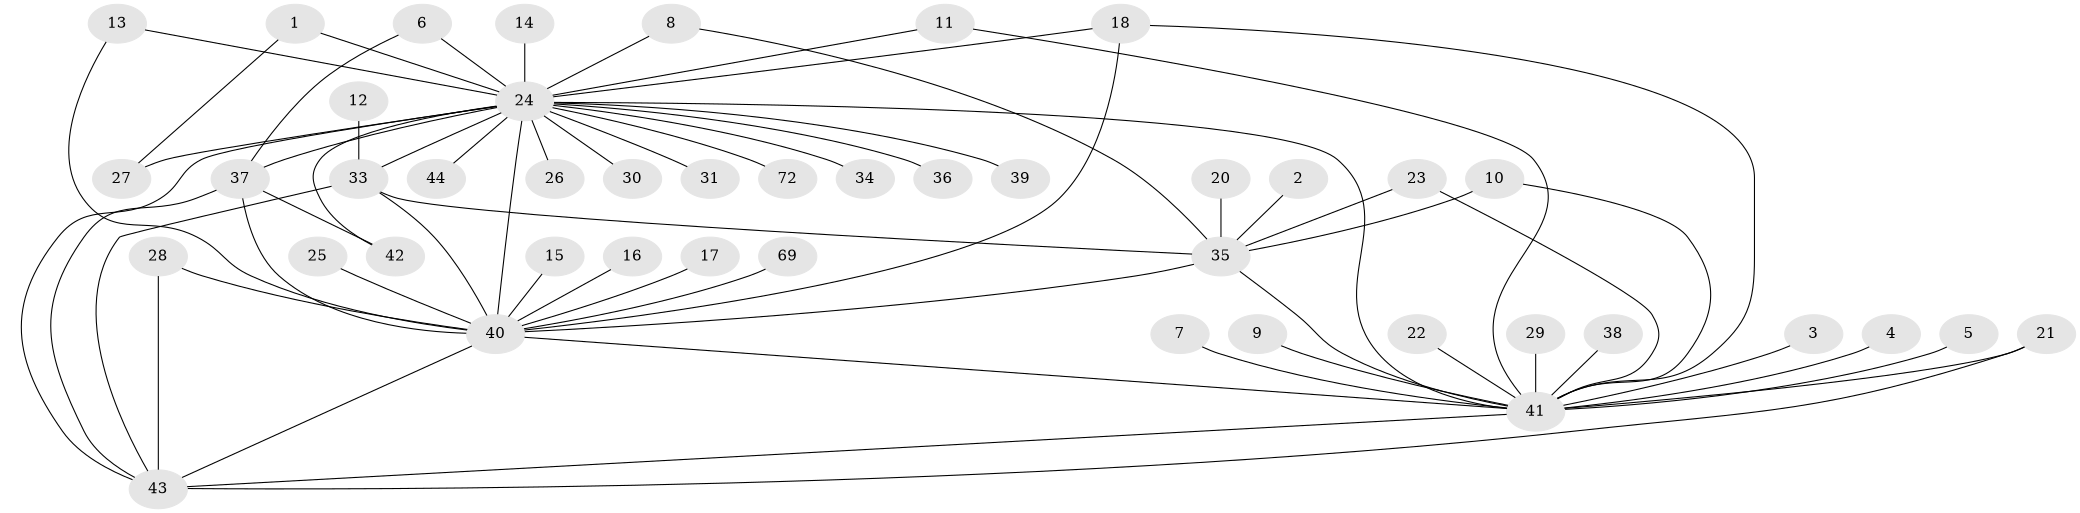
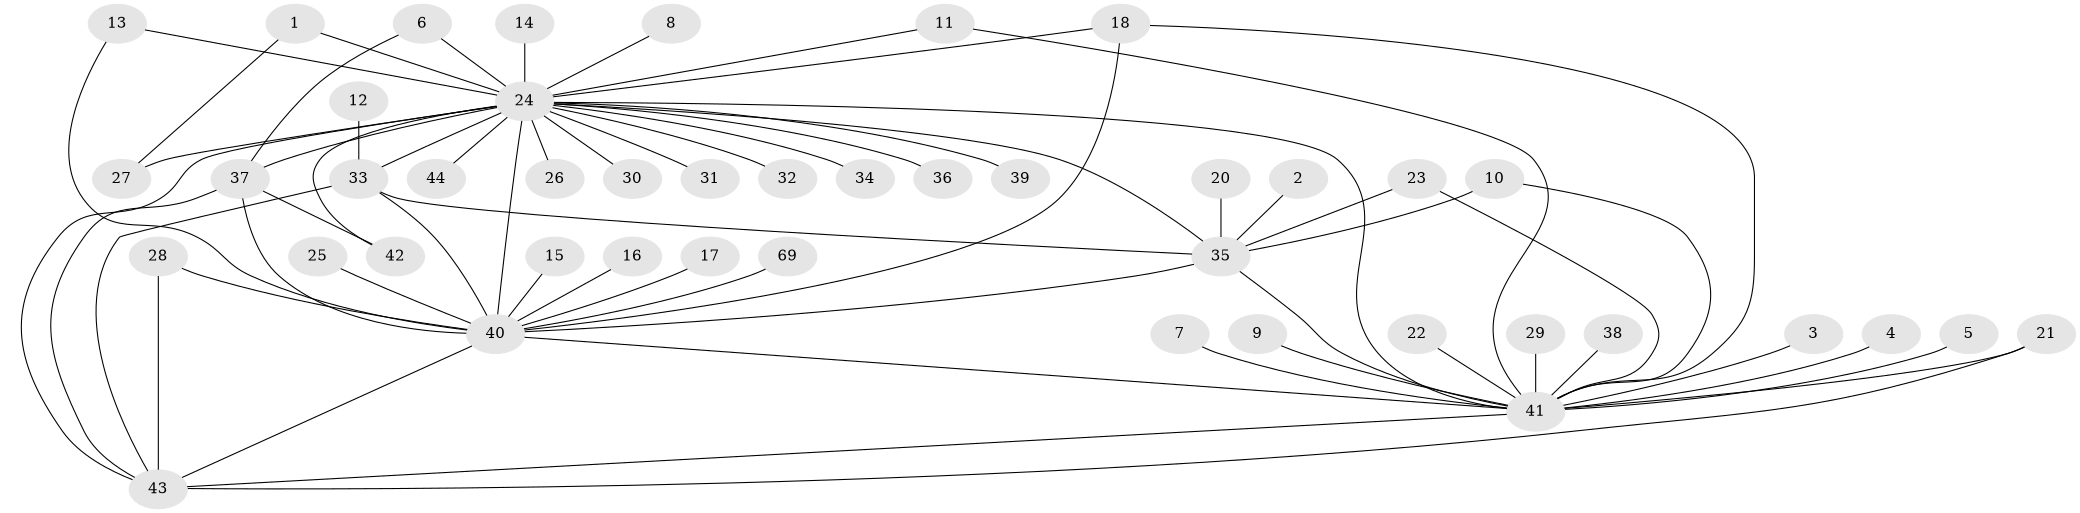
(970, 97) -> (890, 130)
(788, 179) -> (788, 179)
